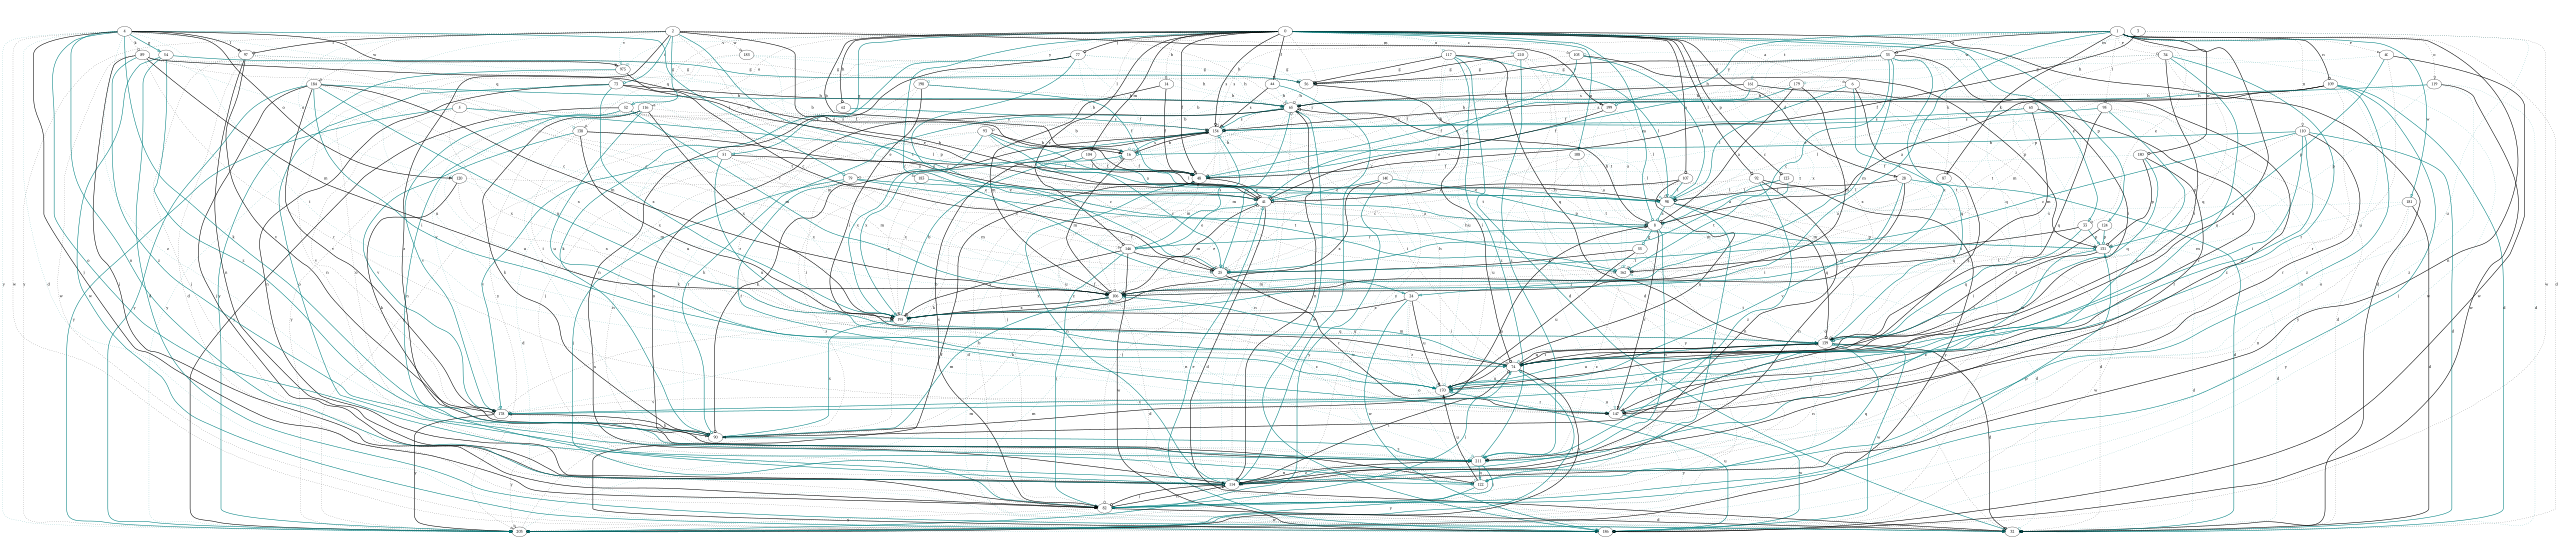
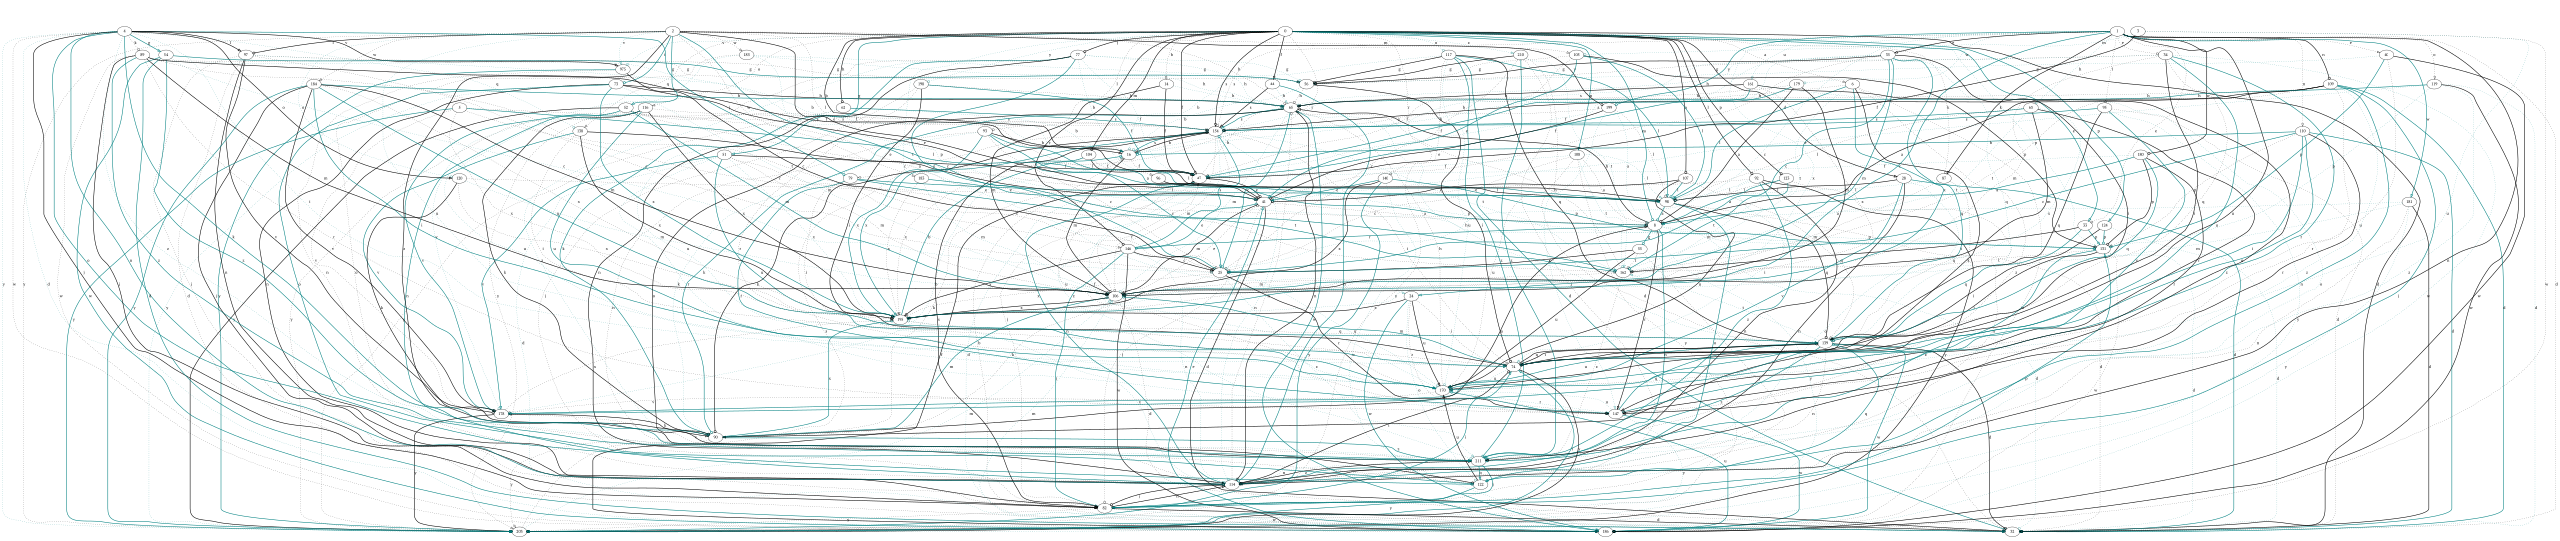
(1151, 42) -> (1151, 42)
(1785, 55) -> (1785, 55)
none -> (1405, 76)
(880, 143) -> none
(904, 149) -> (904, 149)
none -> (1158, 178)
(1199, 178) -> (1199, 178)
none -> (1889, 196)
none -> (1668, 417)
(642, 468) -> none
